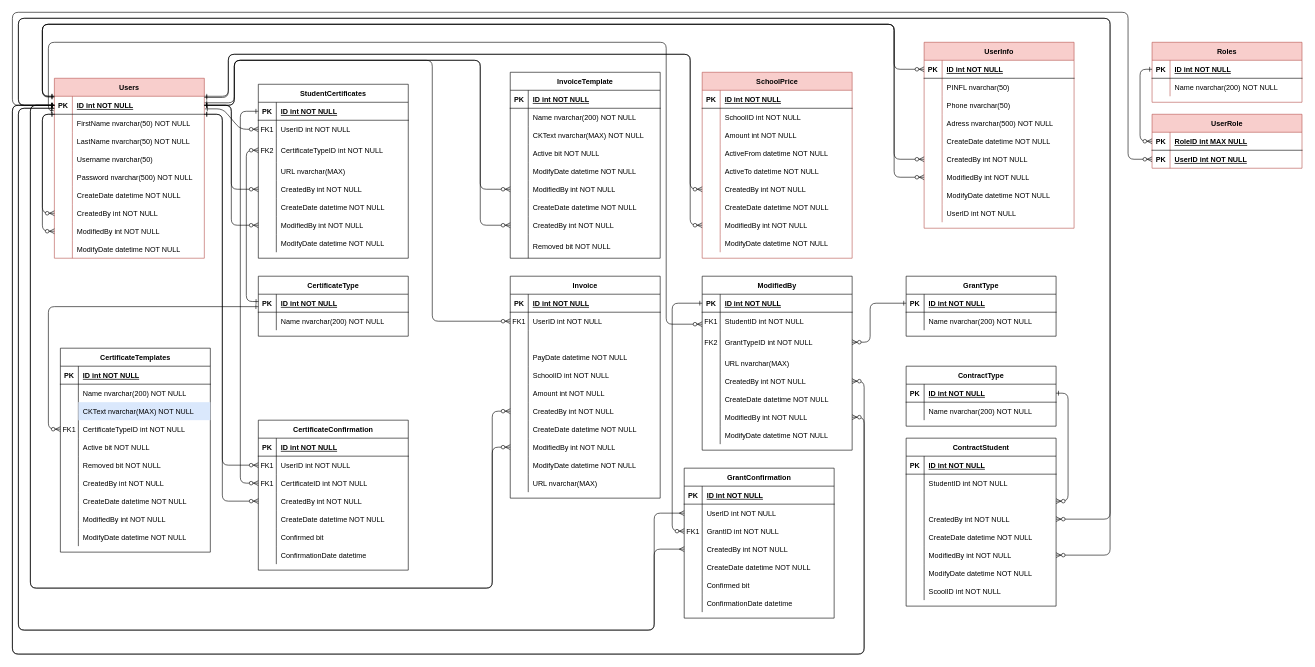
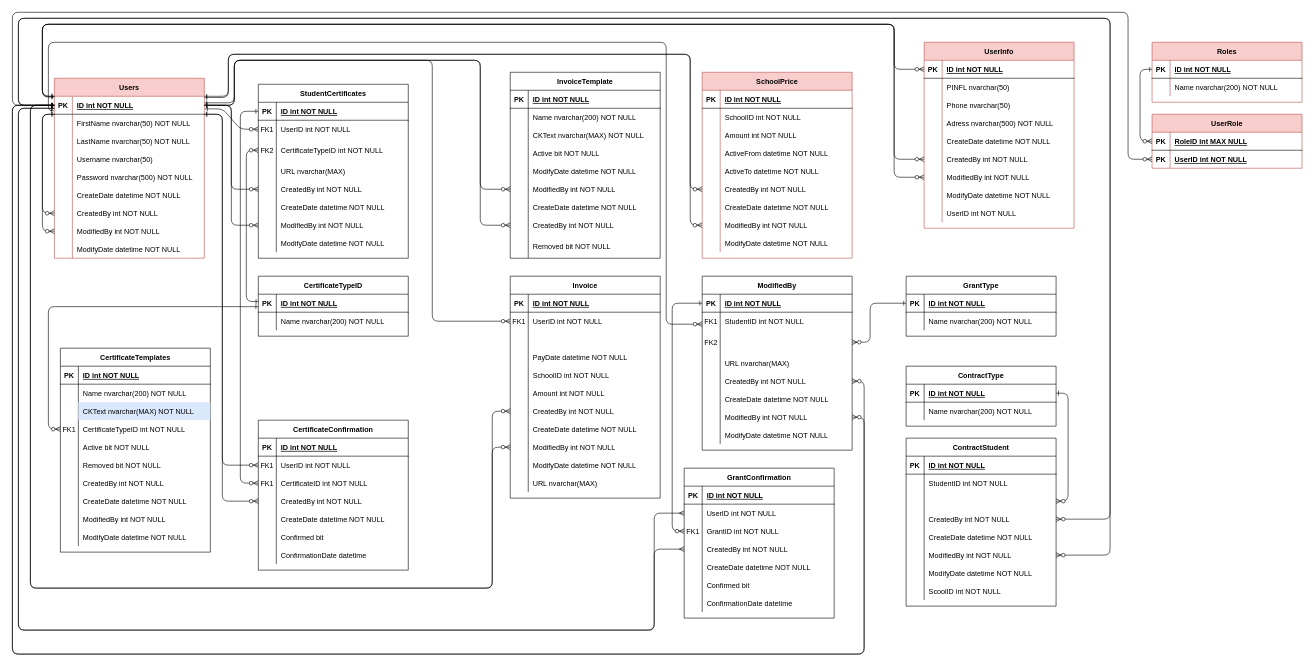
(333, 286) -> (333, 286)
(786, 342) -> none
